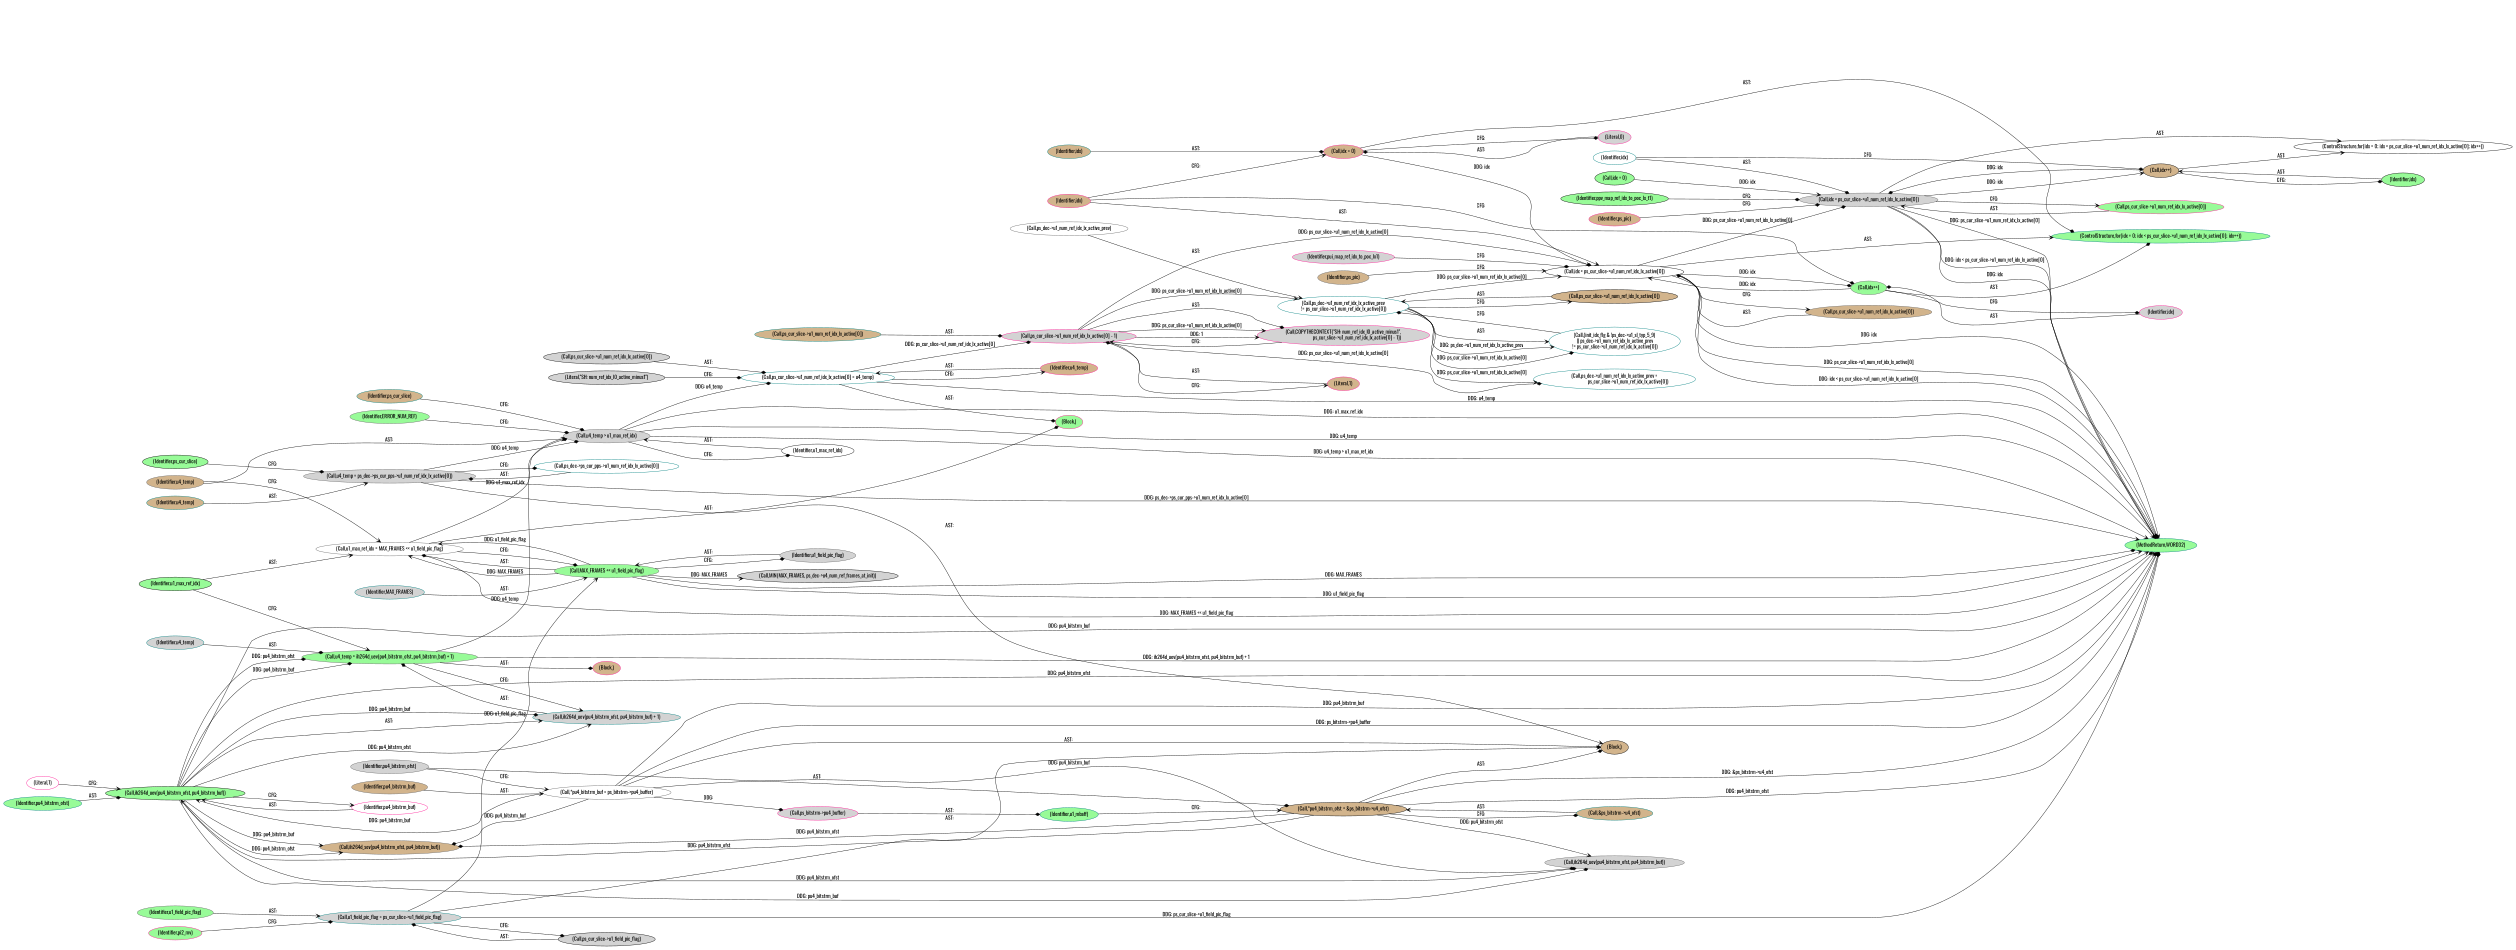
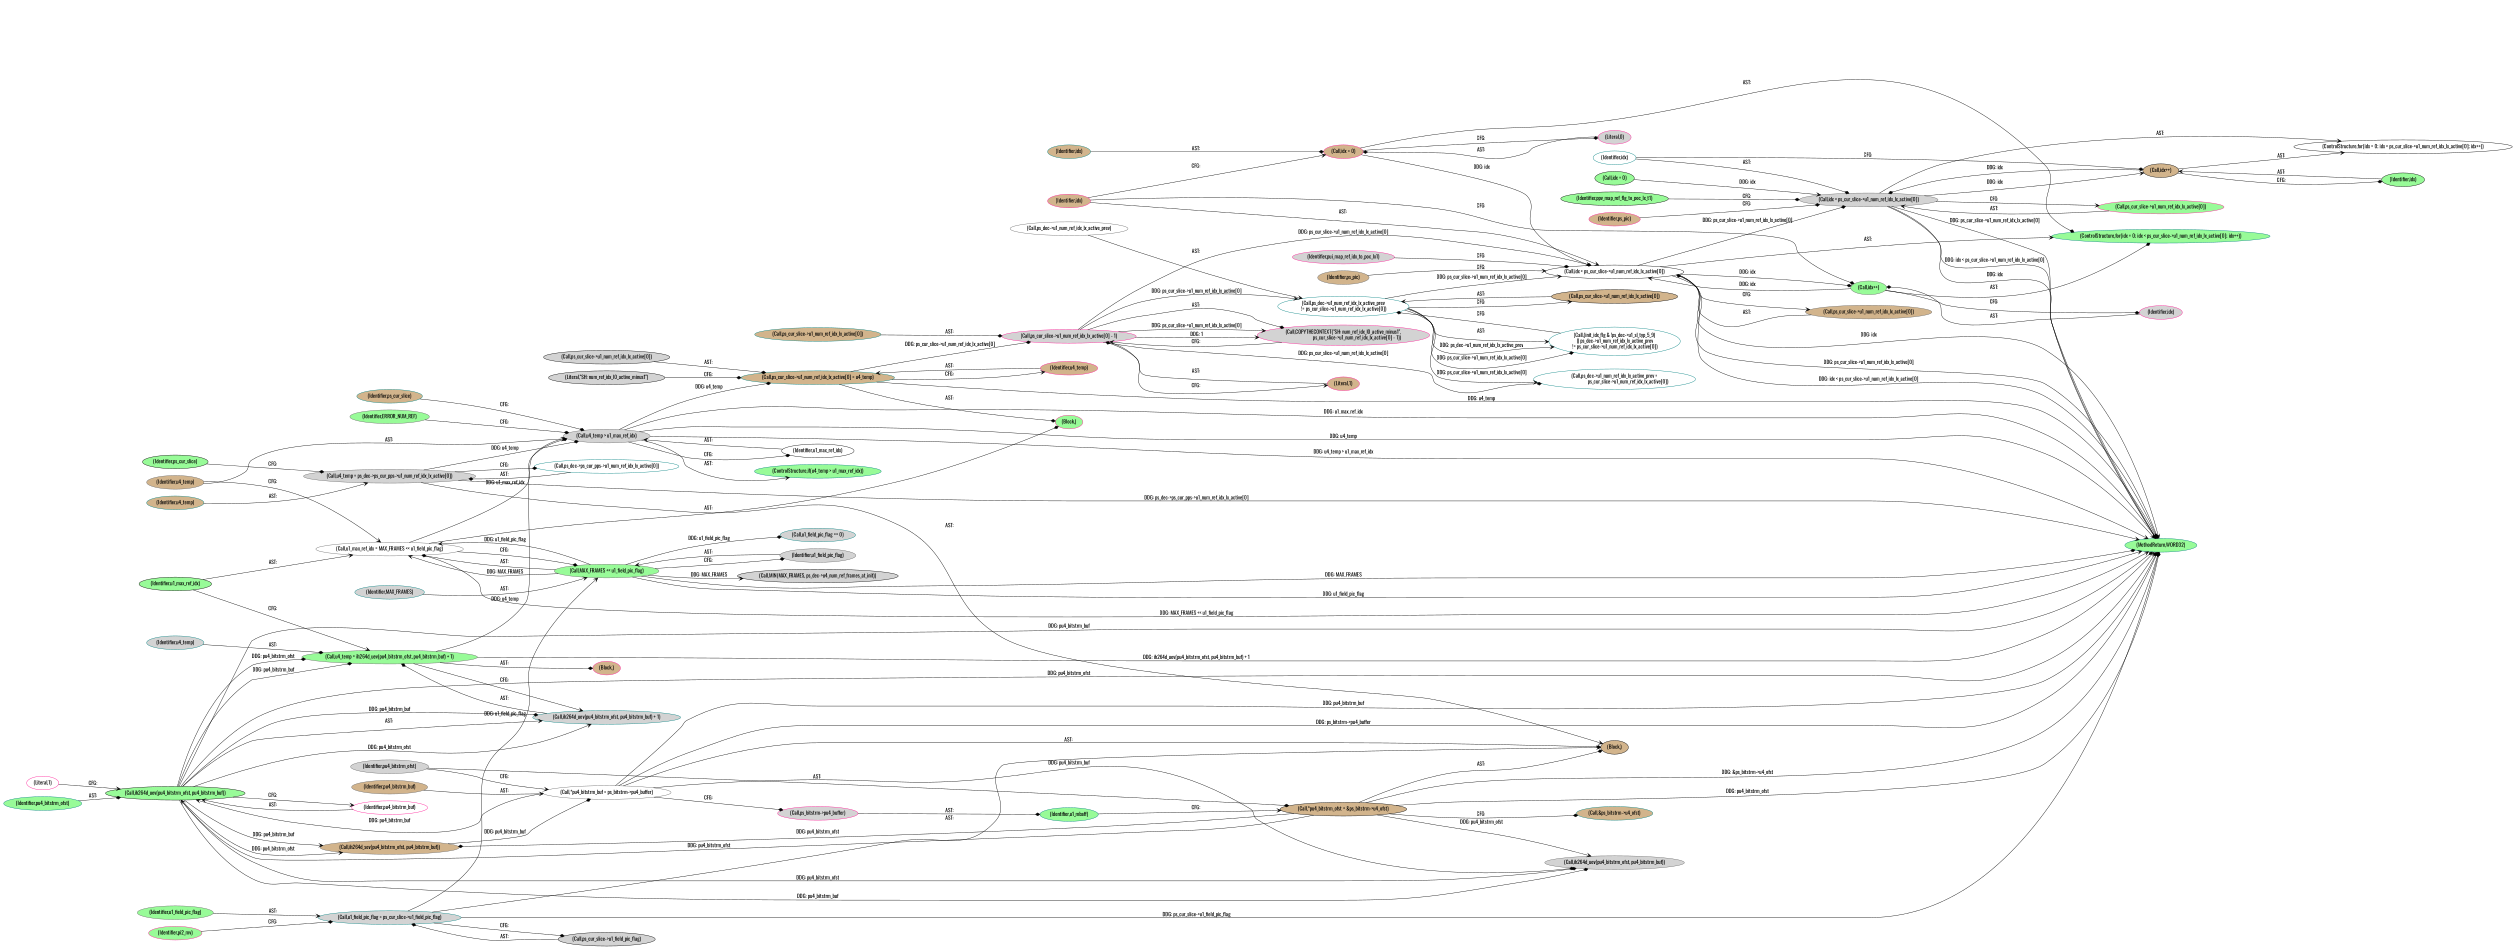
(1615, 199) -> (1615, 199)
(818, 378) -> (818, 378)
none -> (818, 471)
none -> (818, 535)
(709, 798) -> (709, 798)
(1493, 811) -> none
(521, 820) -> (522, 836)
